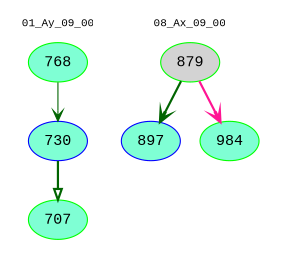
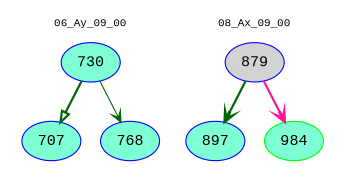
(58, 24) -> (91, 24)
(58, 62) -> (130, 141)
(190, 62) -> (255, 62)
(58, 96) -> (108, 97)
(58, 220) -> (51, 141)
